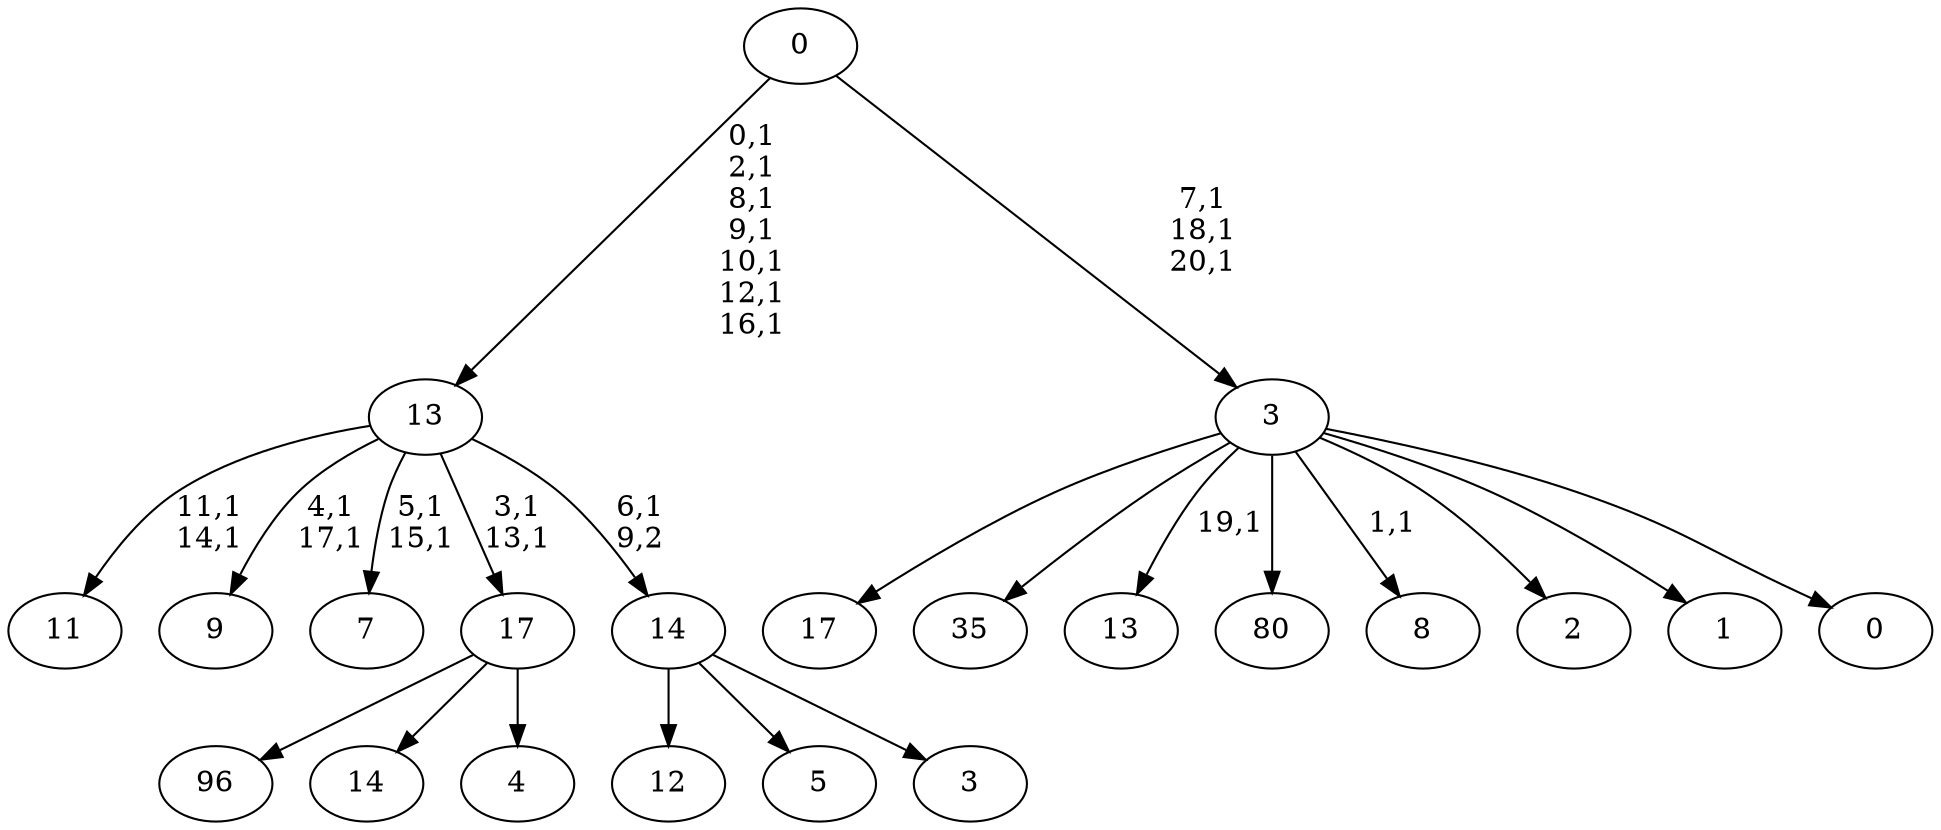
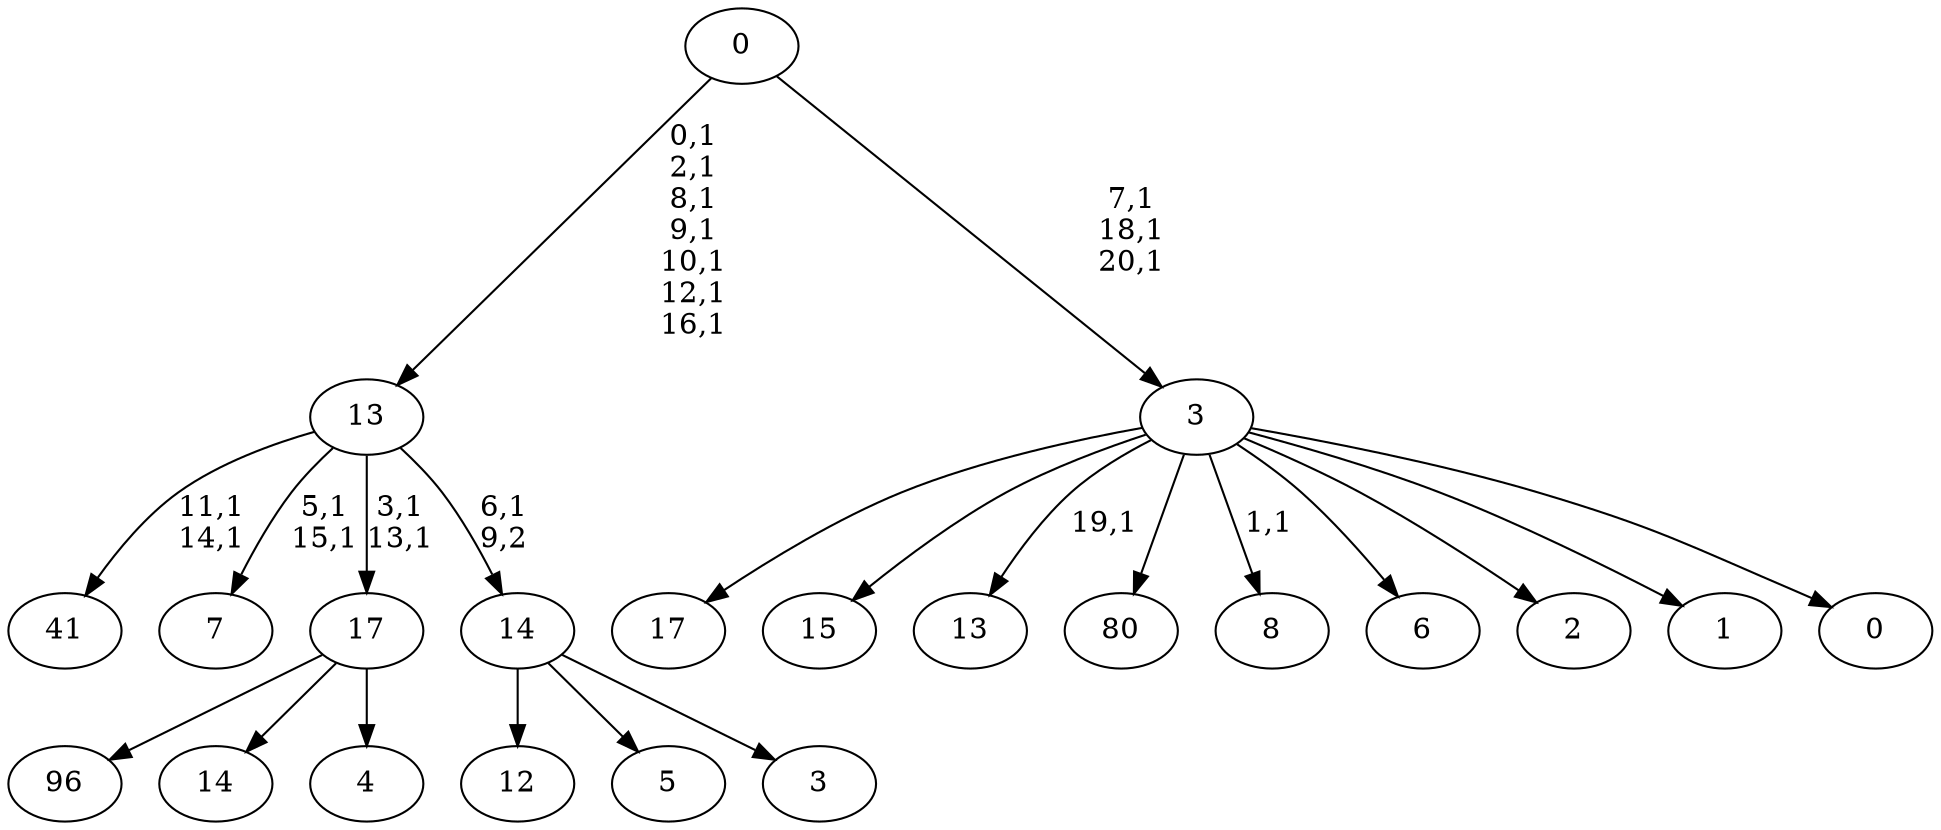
(65, 631) -> (65, 631)
(216, 631) -> none
(970, 631) -> (819, 631)
none -> (1423, 631)
